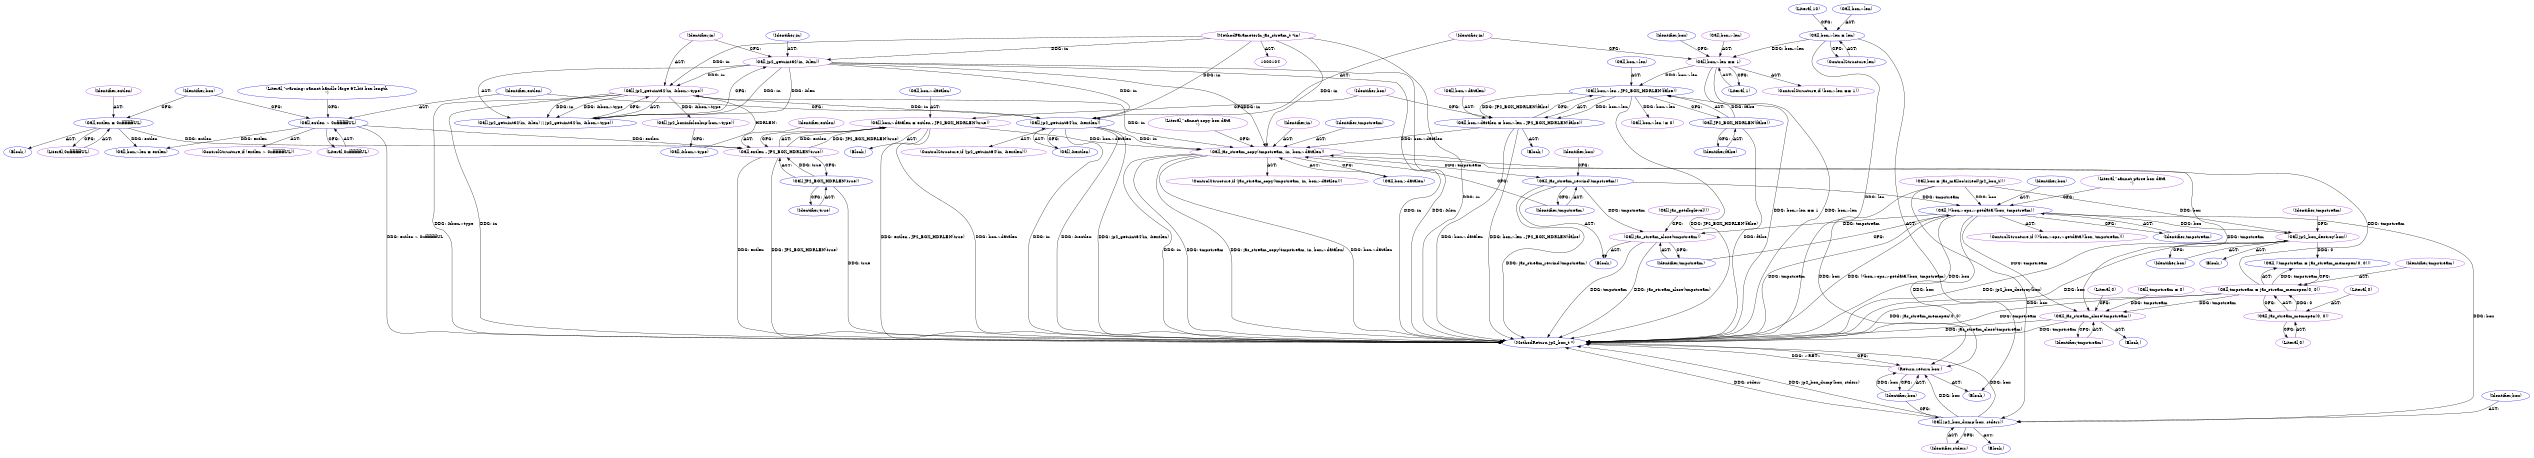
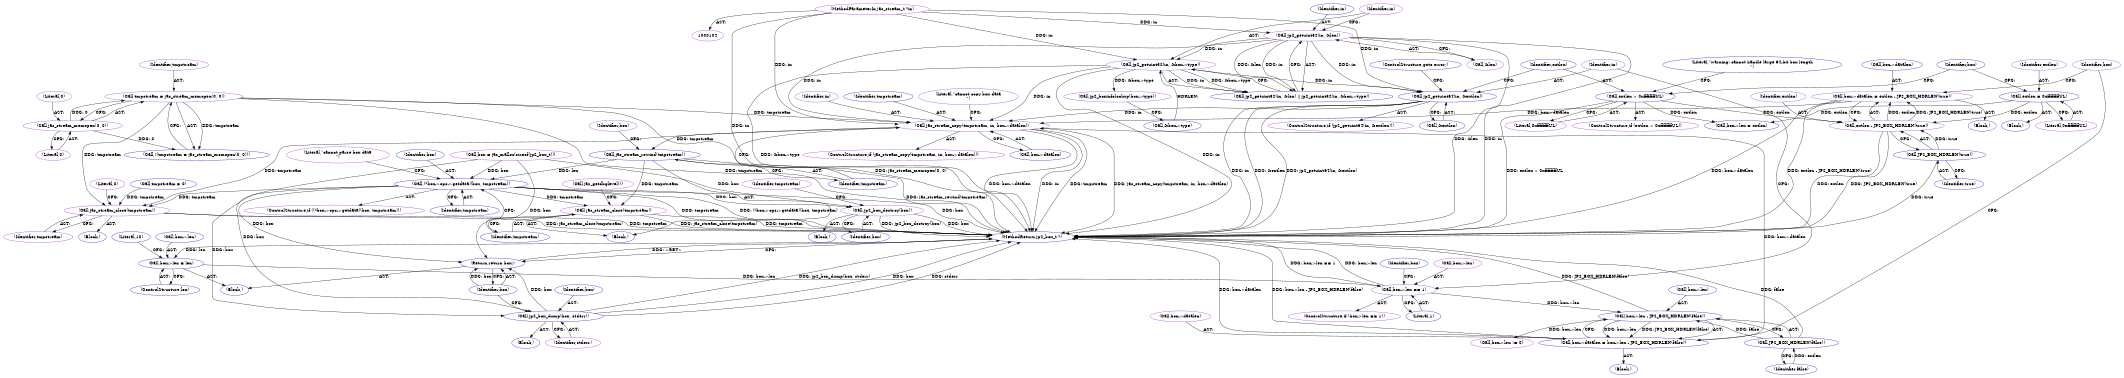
none -> (1416, 65)
none -> (1485, 65)
(1739, 139) -> (1808, 356)
(1941, 197) -> (569, 171)
(1814, 239) -> (583, 244)
(2317, 250) -> (133, 140)
(2161, 290) -> (163, 184)
(1920, 369) -> (493, 263)
